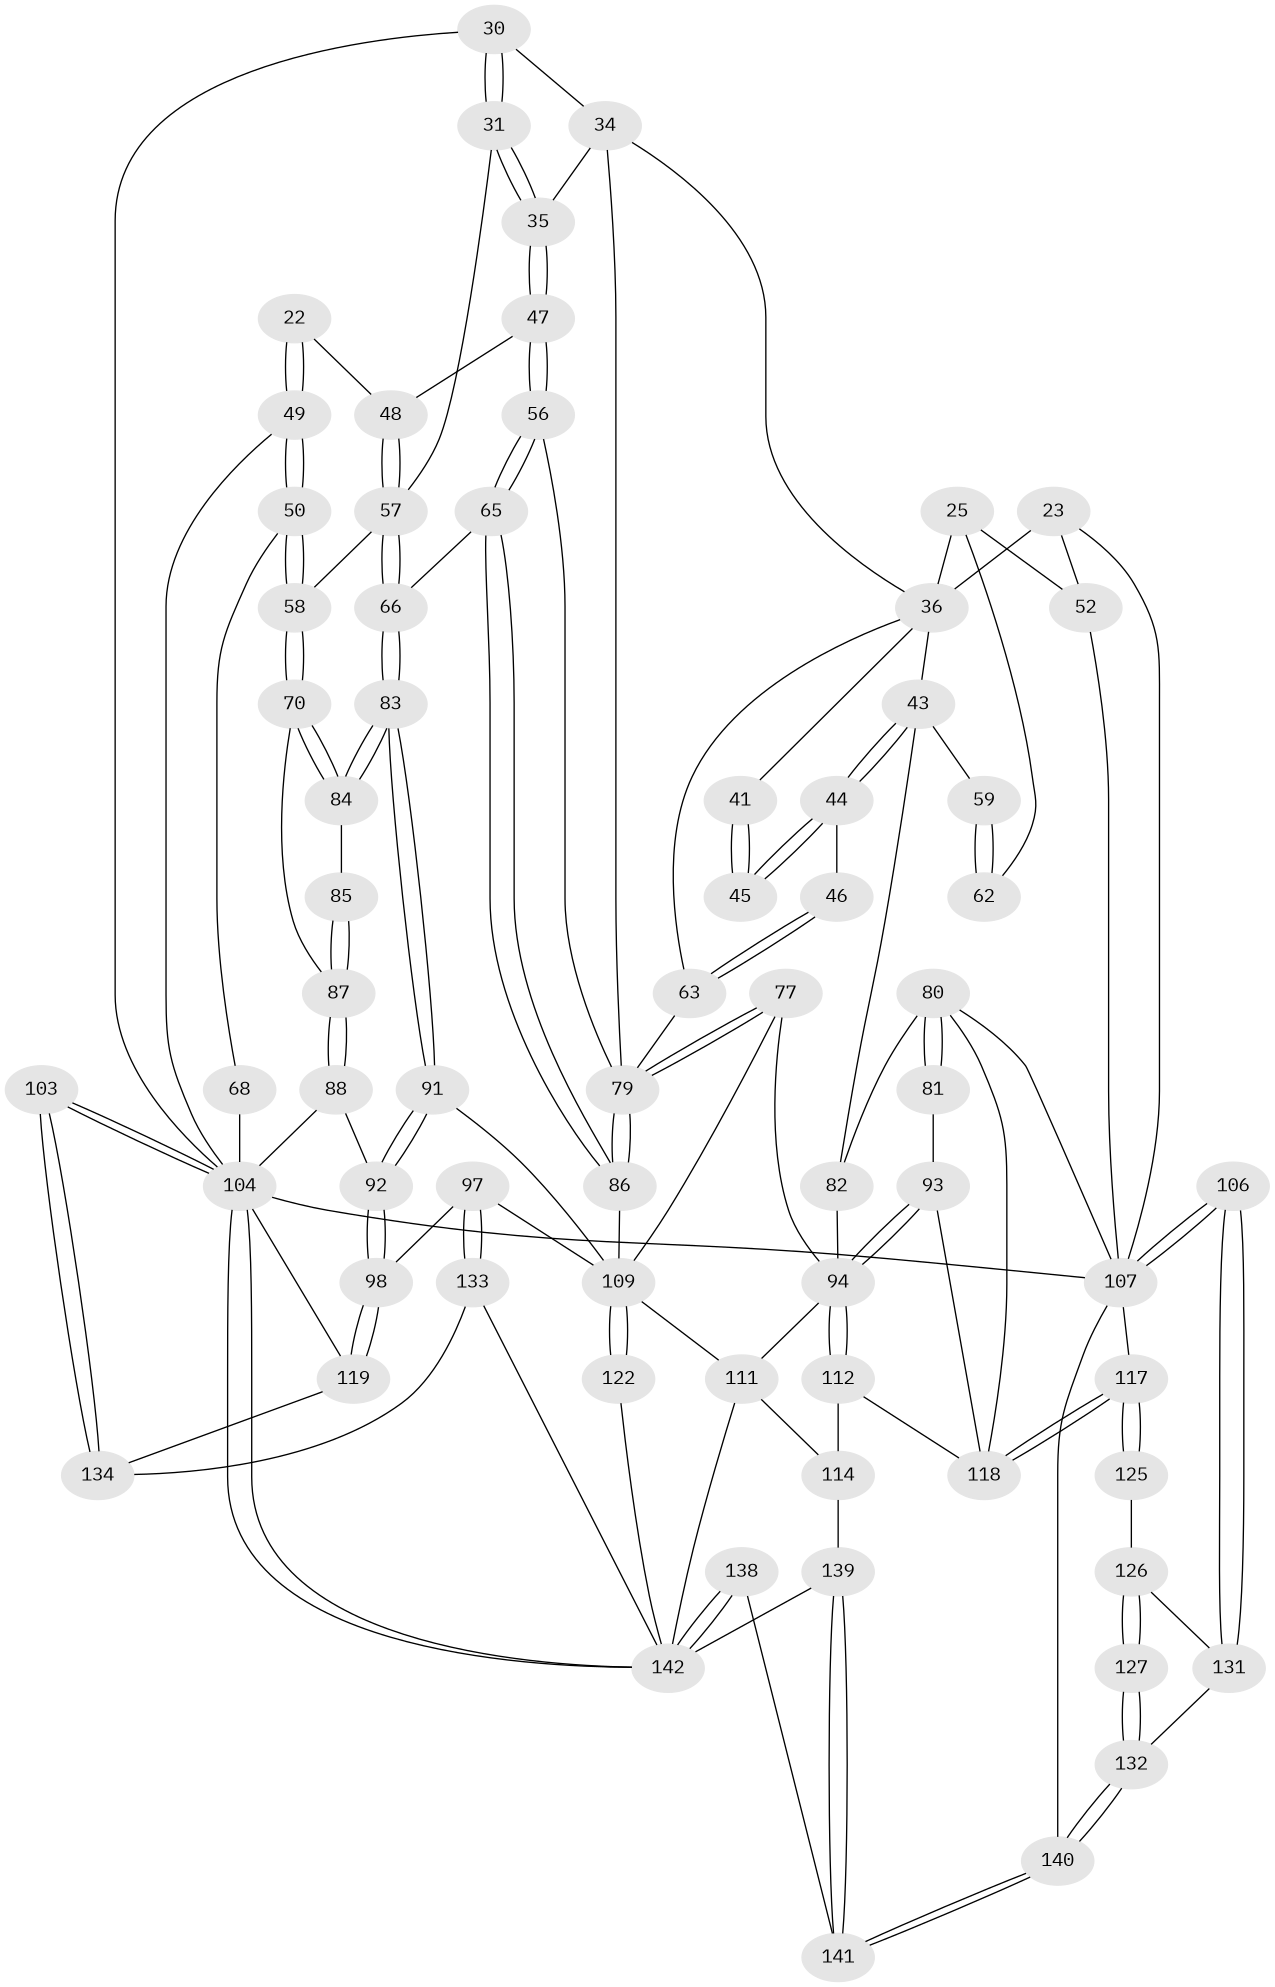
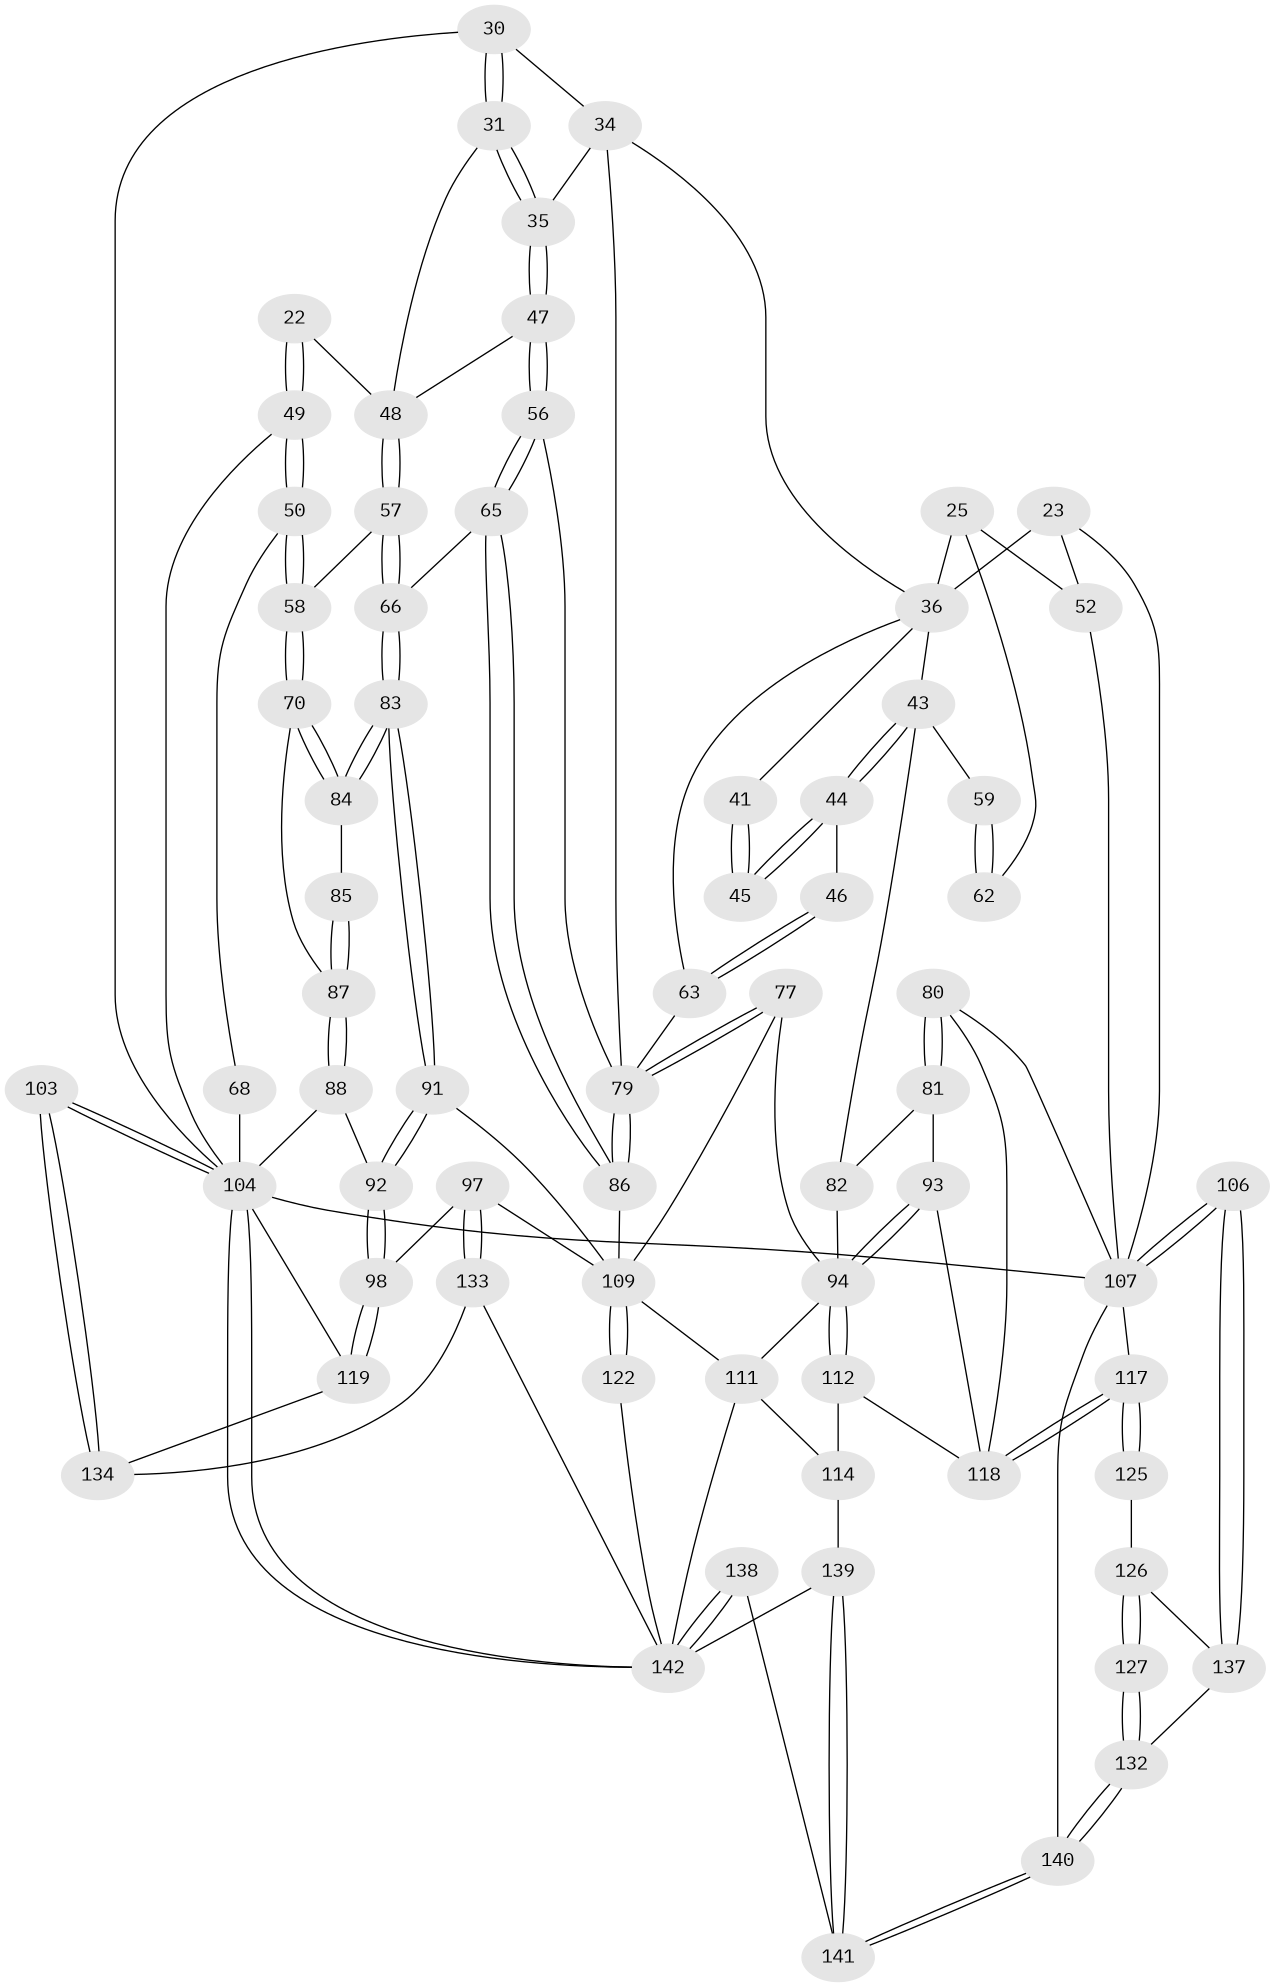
(466, 325) -> (422, 264)
(875, 1086) -> (885, 1138)
(1229, 1668) -> (1229, 1668)
